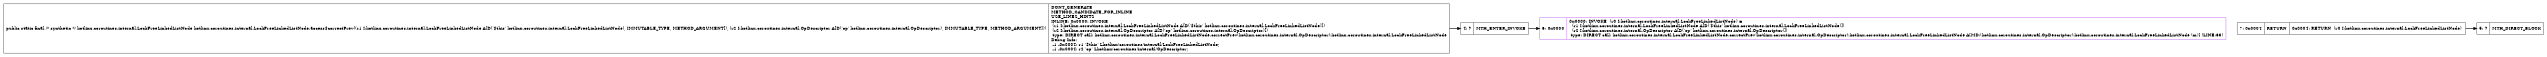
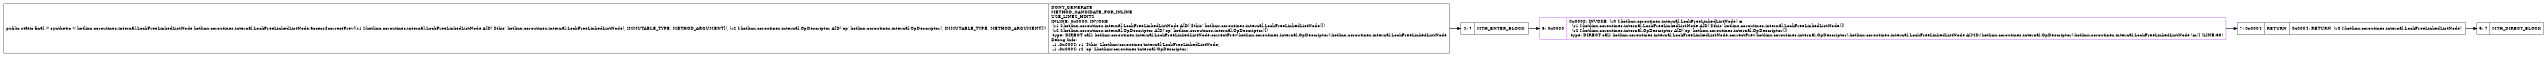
(1501, 28) -> (1501, 28)
none -> (2230, 28)
